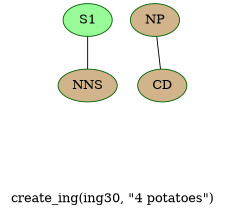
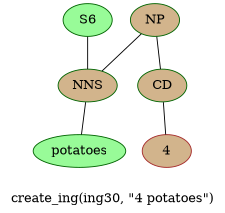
(88, 20) -> (88, 20)
none -> (122, 52)
none -> (79, 151)
none -> (167, 151)
